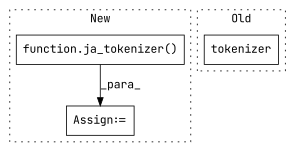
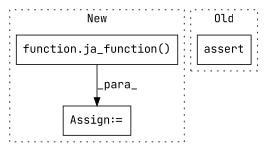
(100, 50) -> (97, 50)
(241, 50) -> (224, 50)
